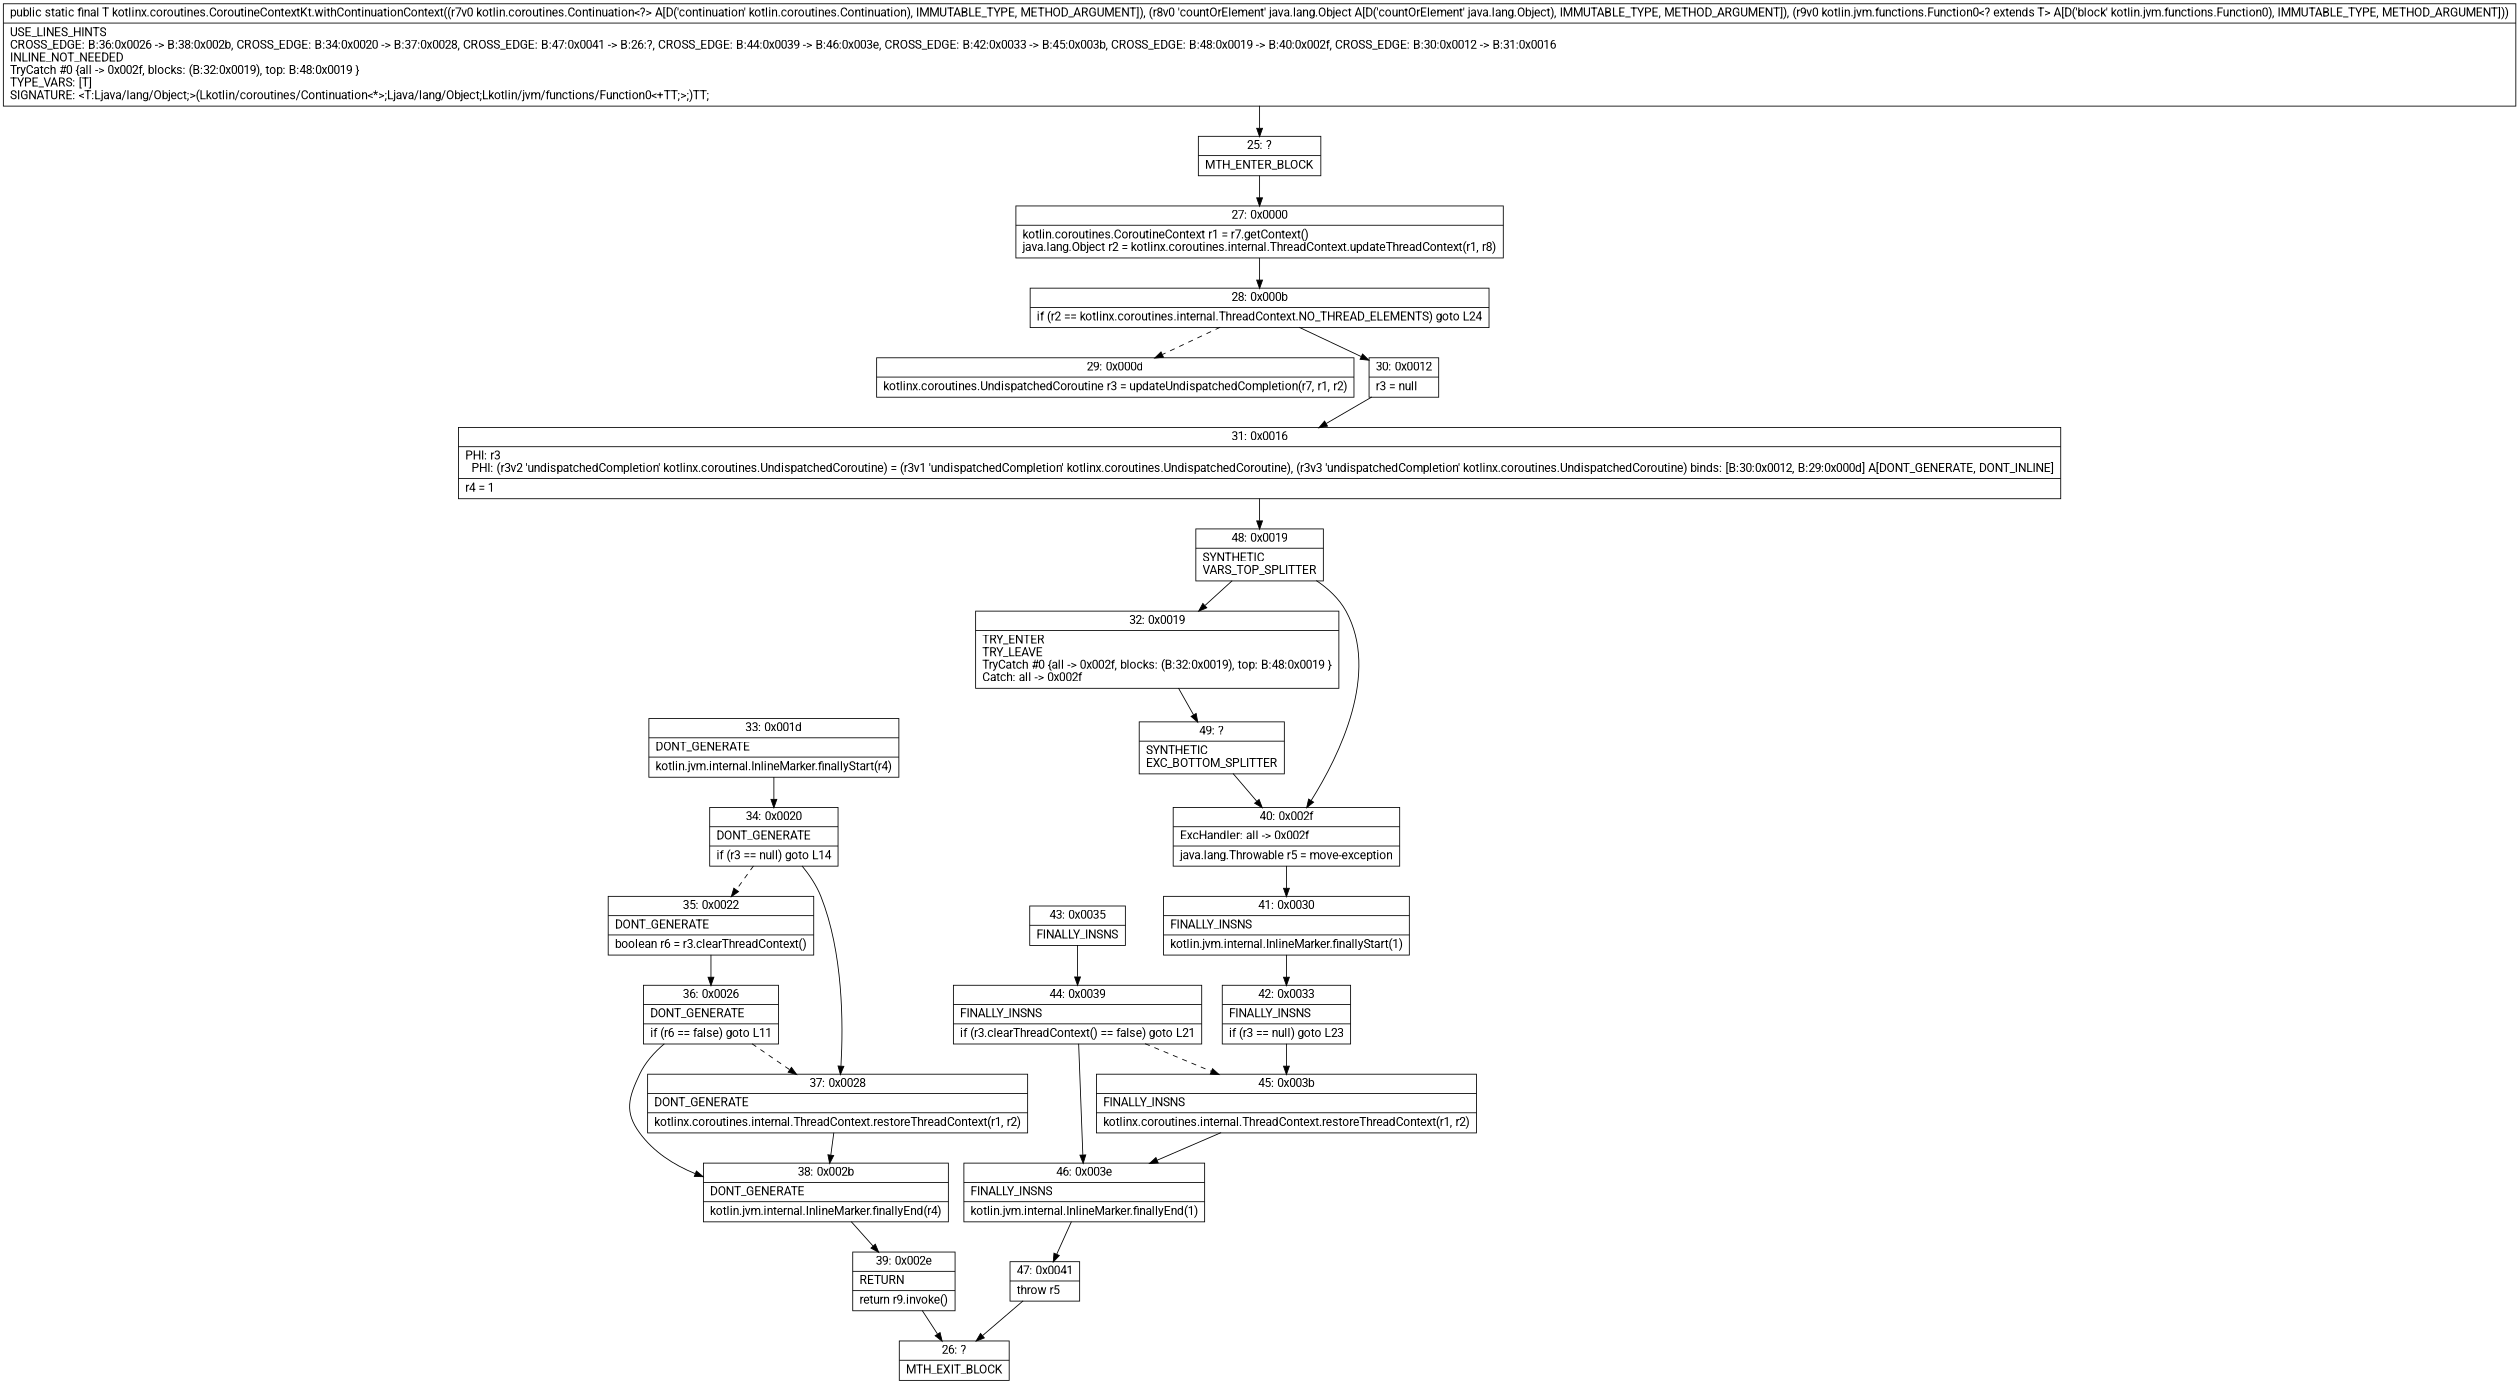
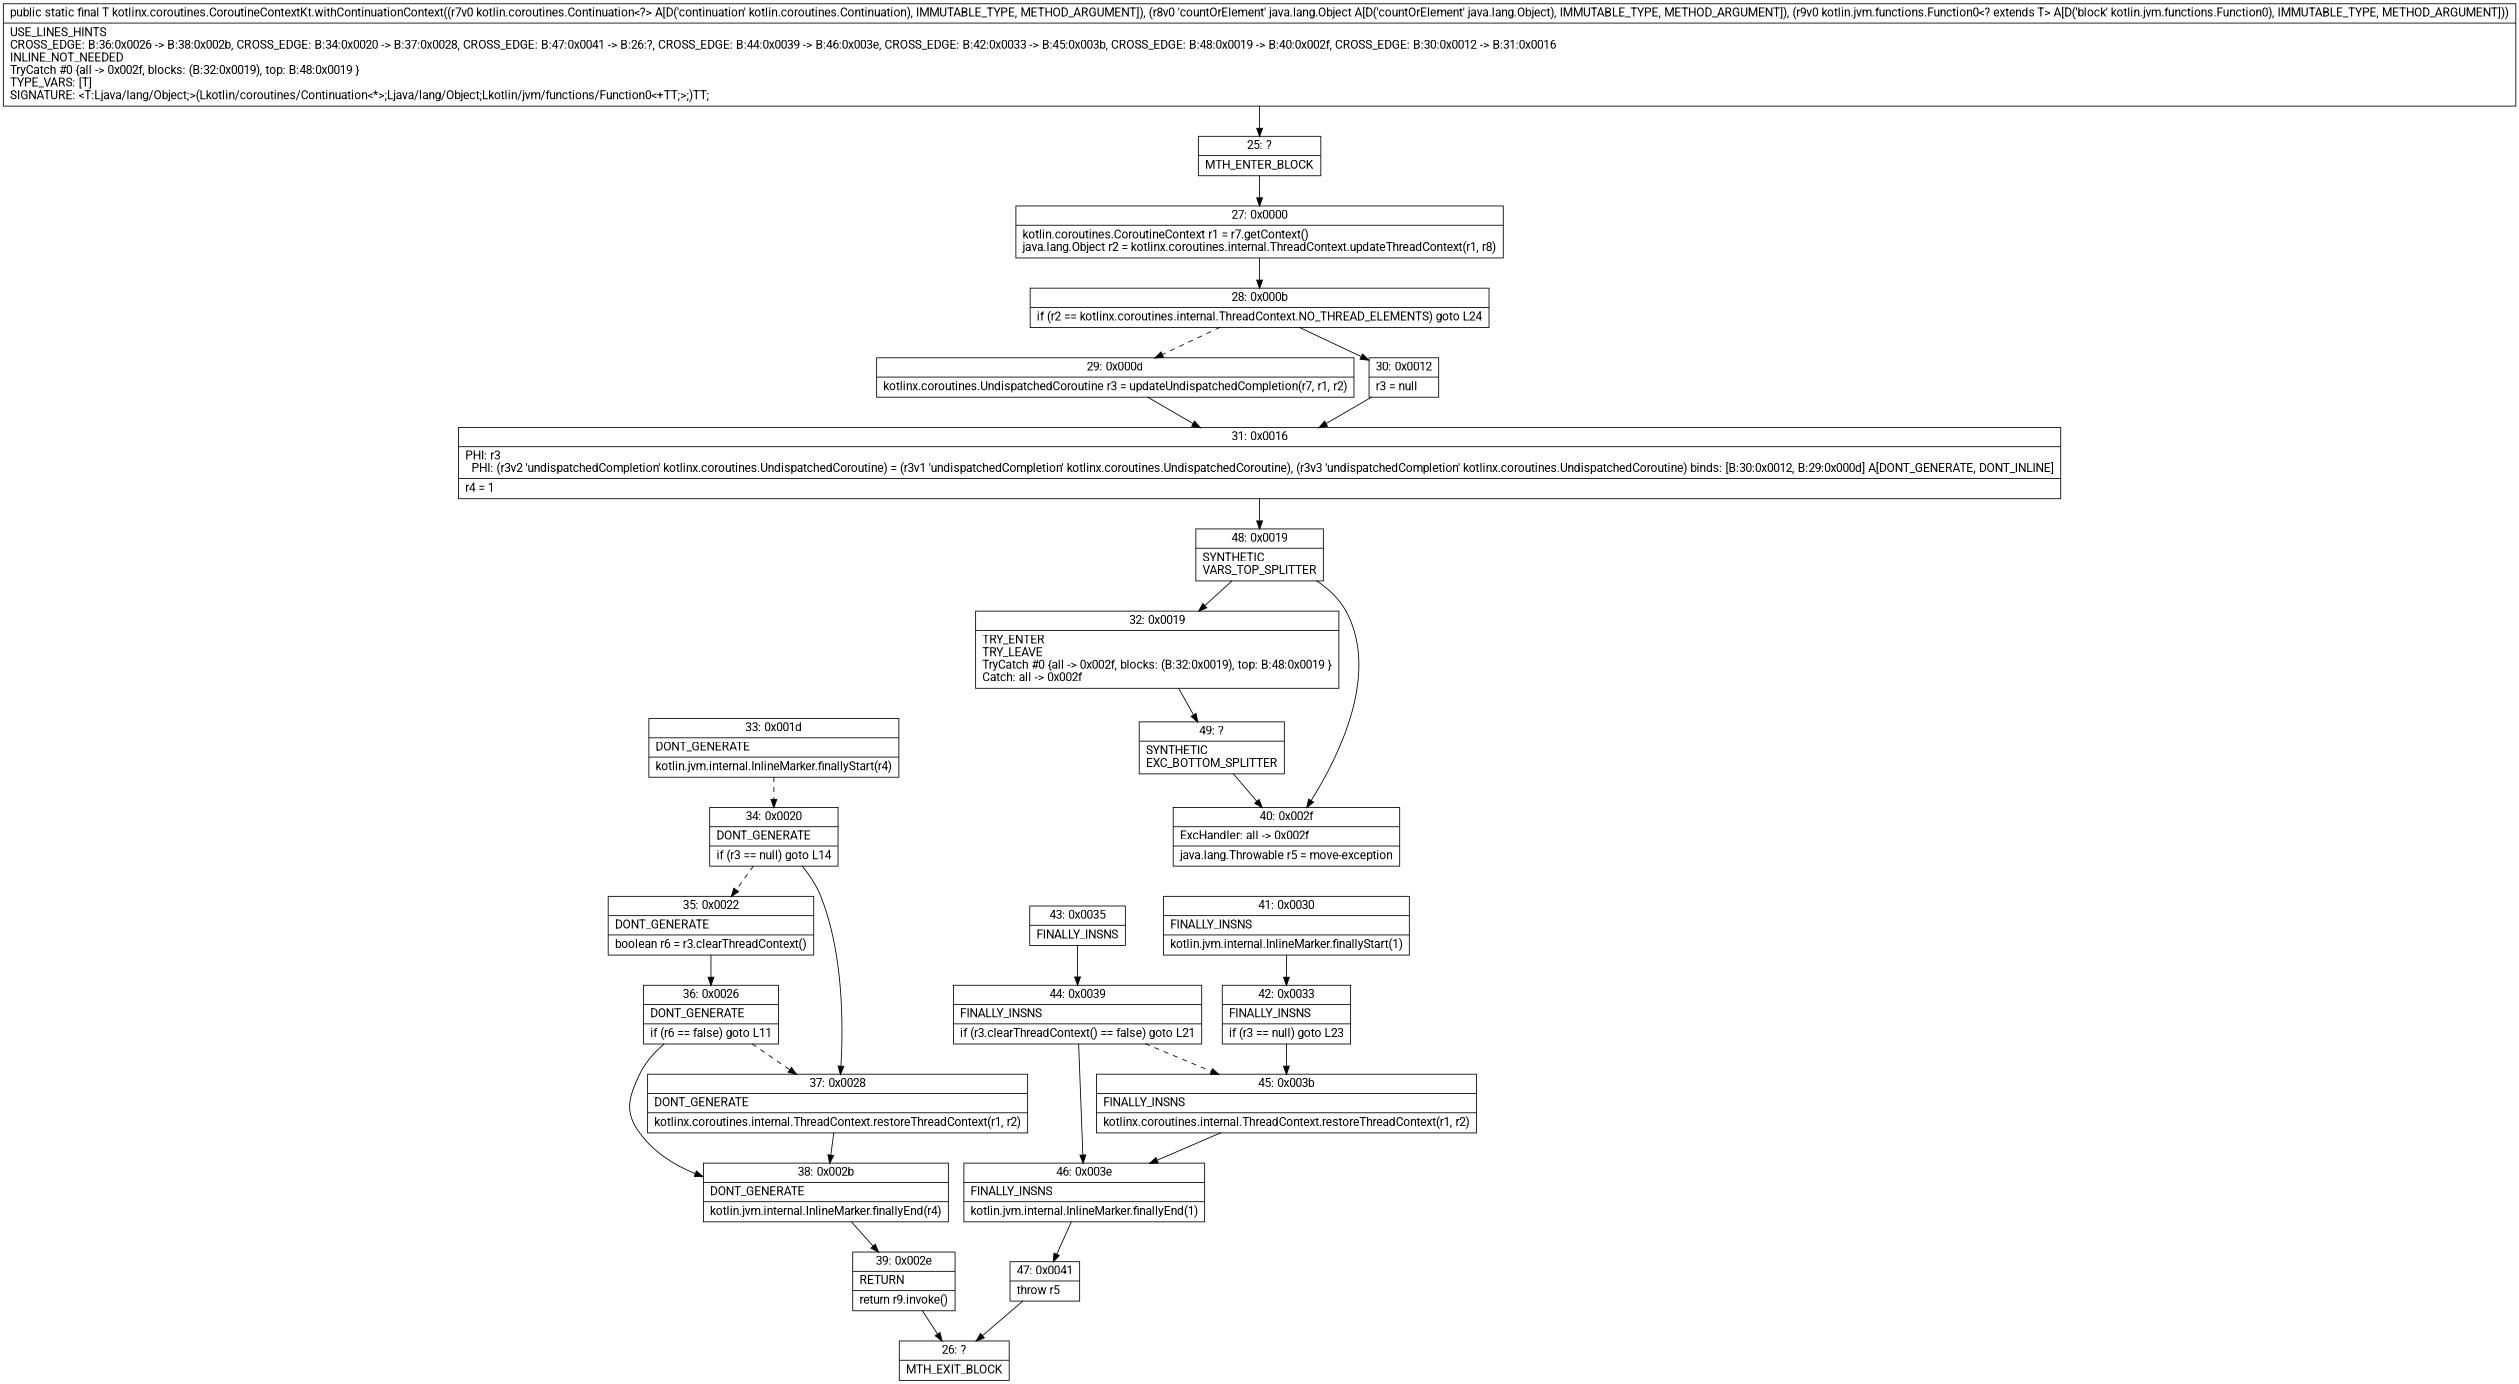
none -> (1170, 410)
(774, 788) -> (774, 788)
(1286, 877) -> none
